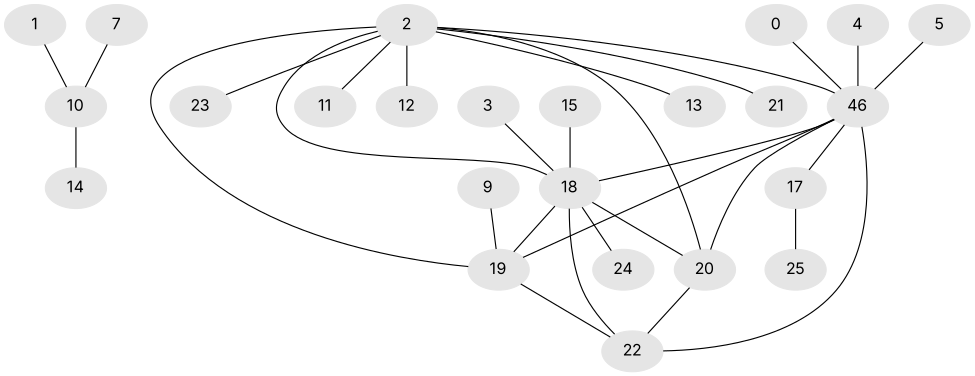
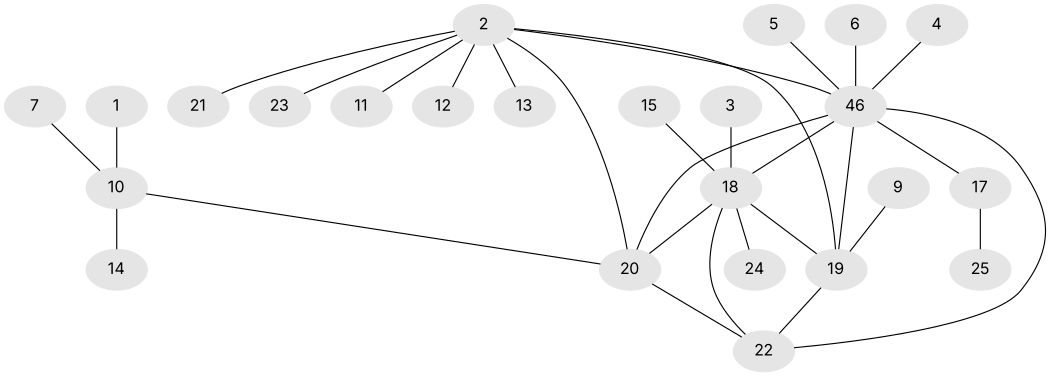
(776, 25) -> (856, 25)
(336, 150) -> none
none -> (373, 229)
